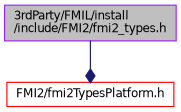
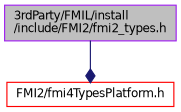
(90, 94) -> (90, 94)
